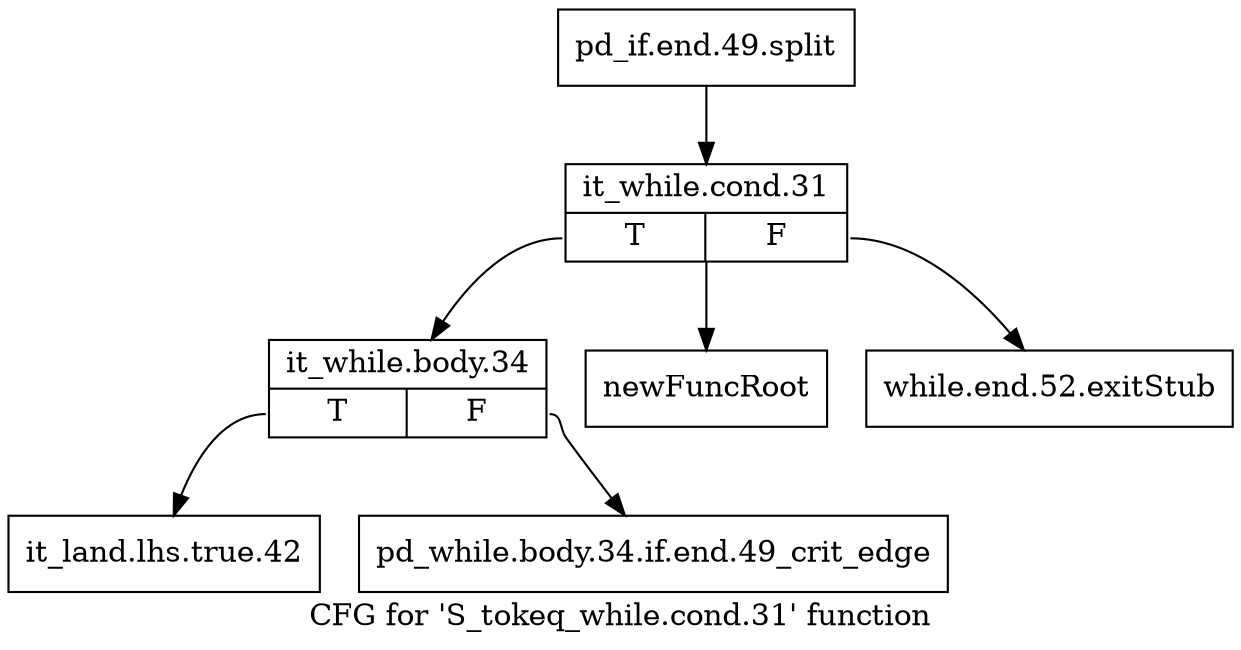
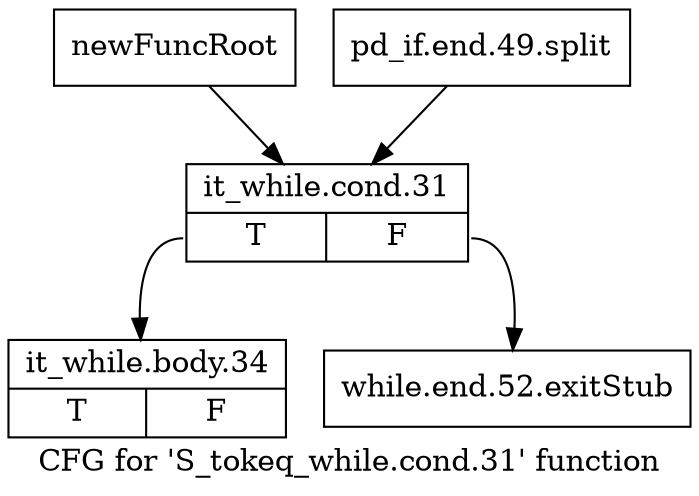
(706, 295) -> (239, 117)
(164, 554) -> none
(653, 554) -> none
